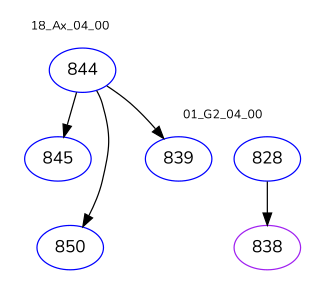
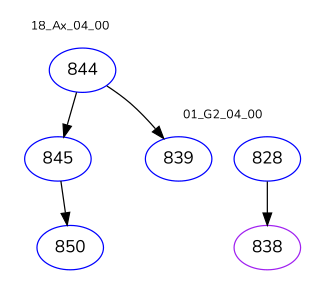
(108, 154) -> (63, 197)
